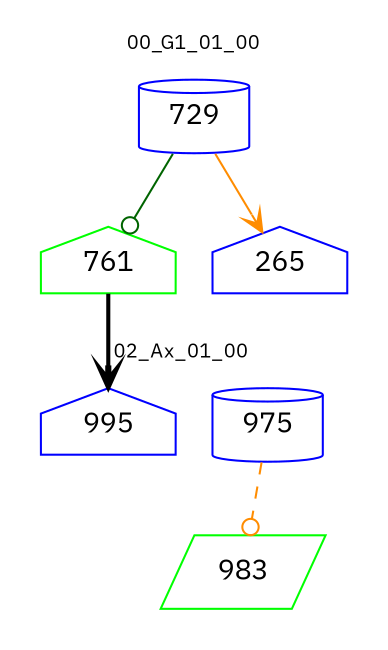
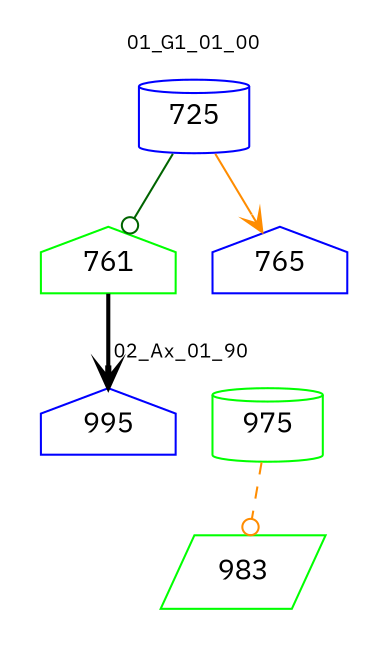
(194, 44) -> (194, 44)
(194, 116) -> (194, 116)
(280, 264) -> (280, 264)
(182, 352) -> (182, 352)
(268, 425) -> (268, 425)
